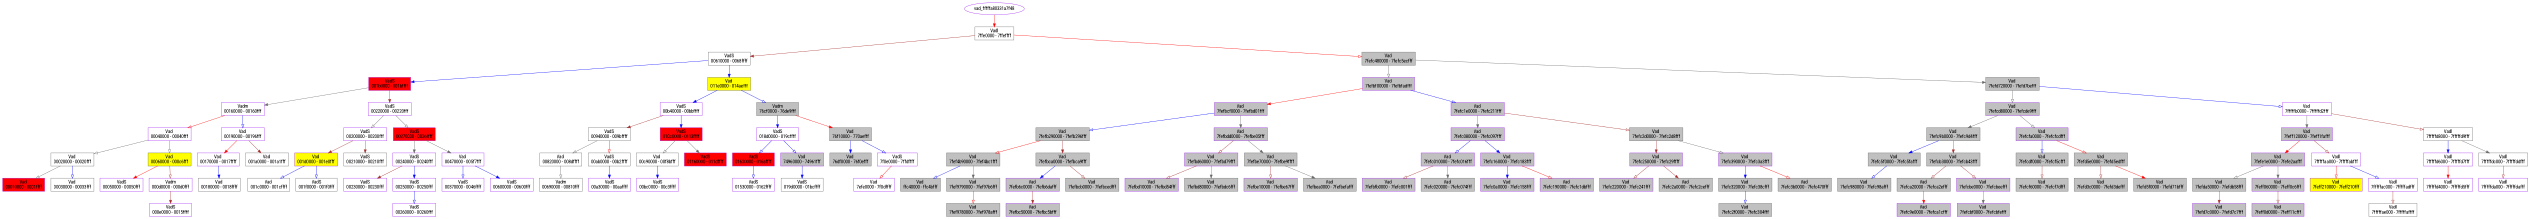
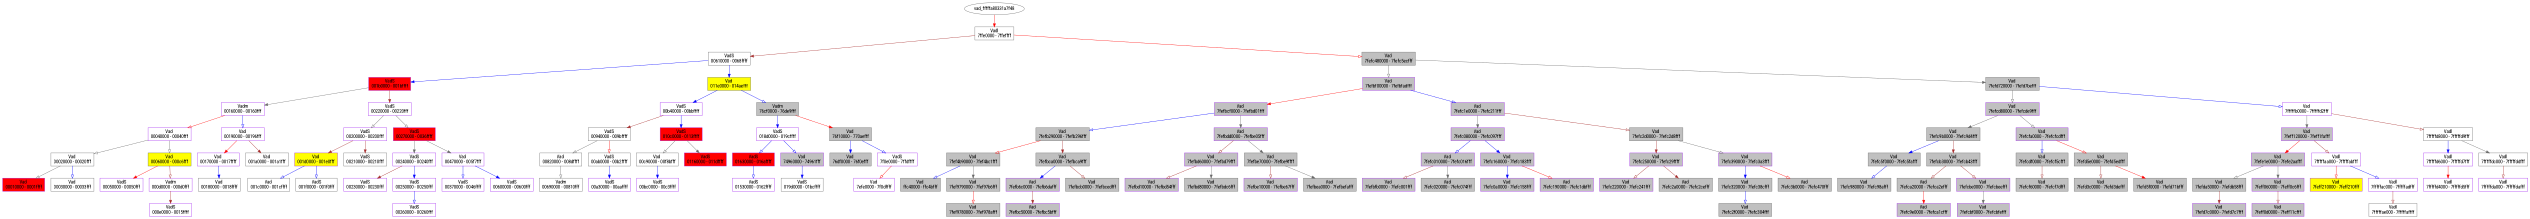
(994, 9) -> (994, 9)
